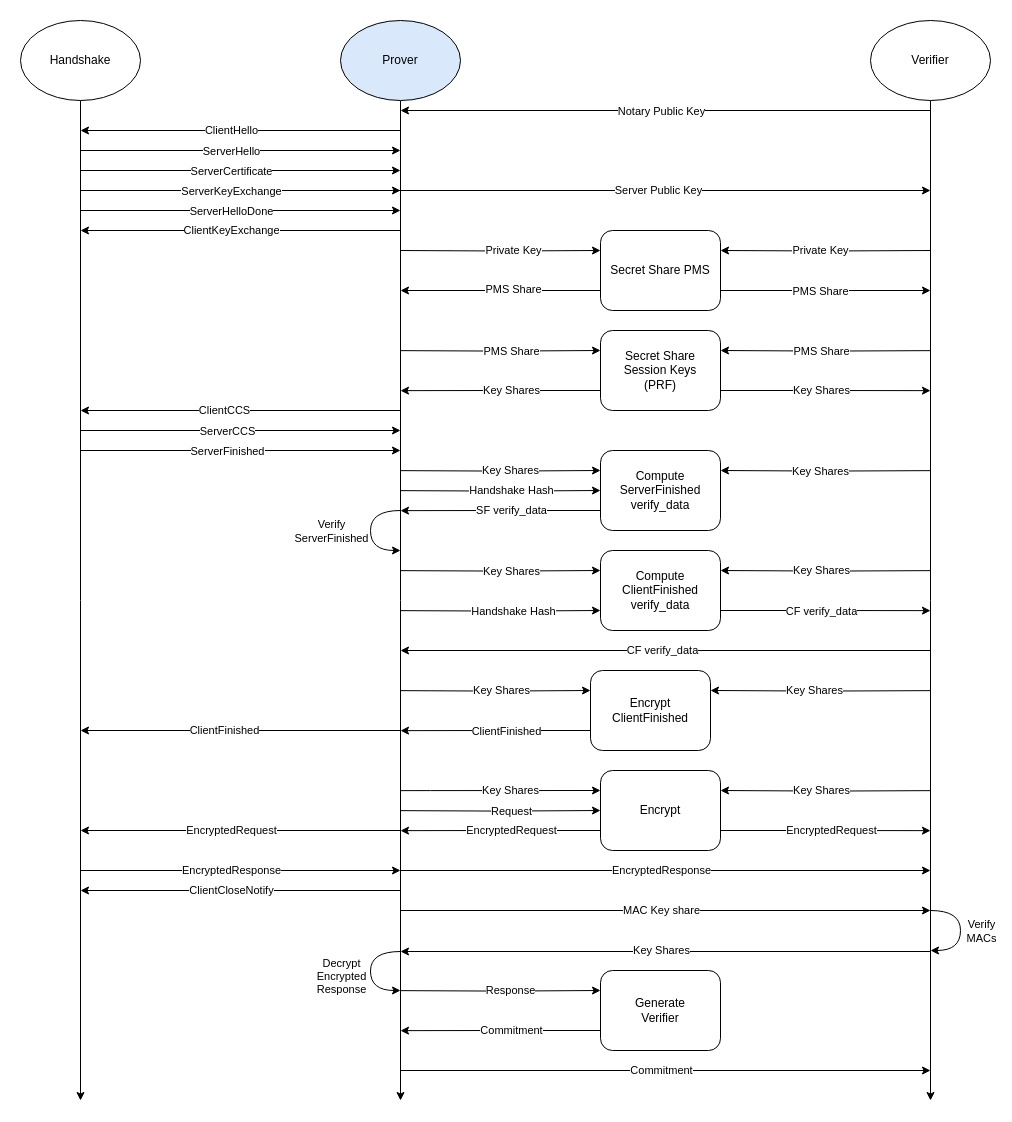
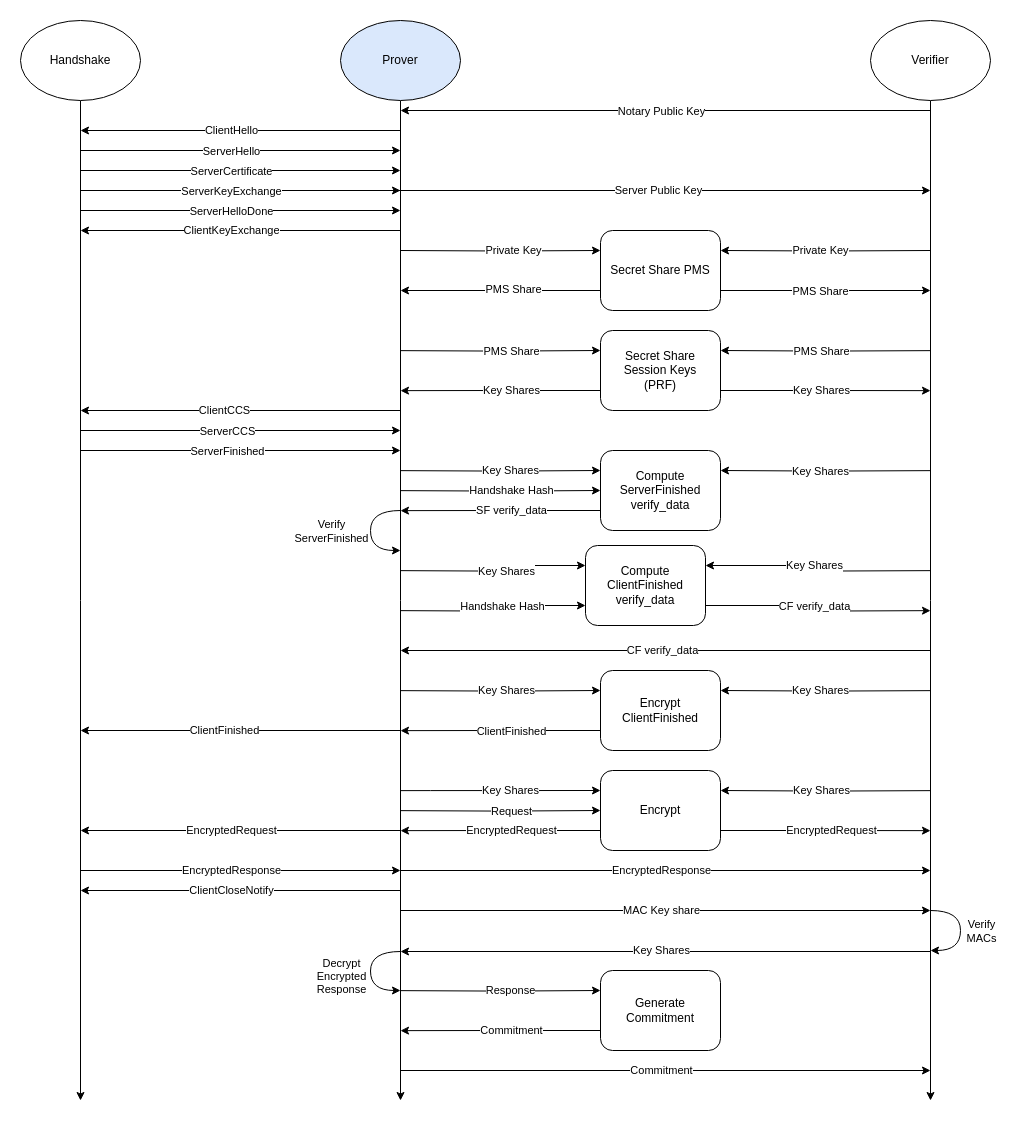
(661, 591) -> (646, 586)
(651, 711) -> (661, 711)
(661, 1011) -> (661, 1011)
